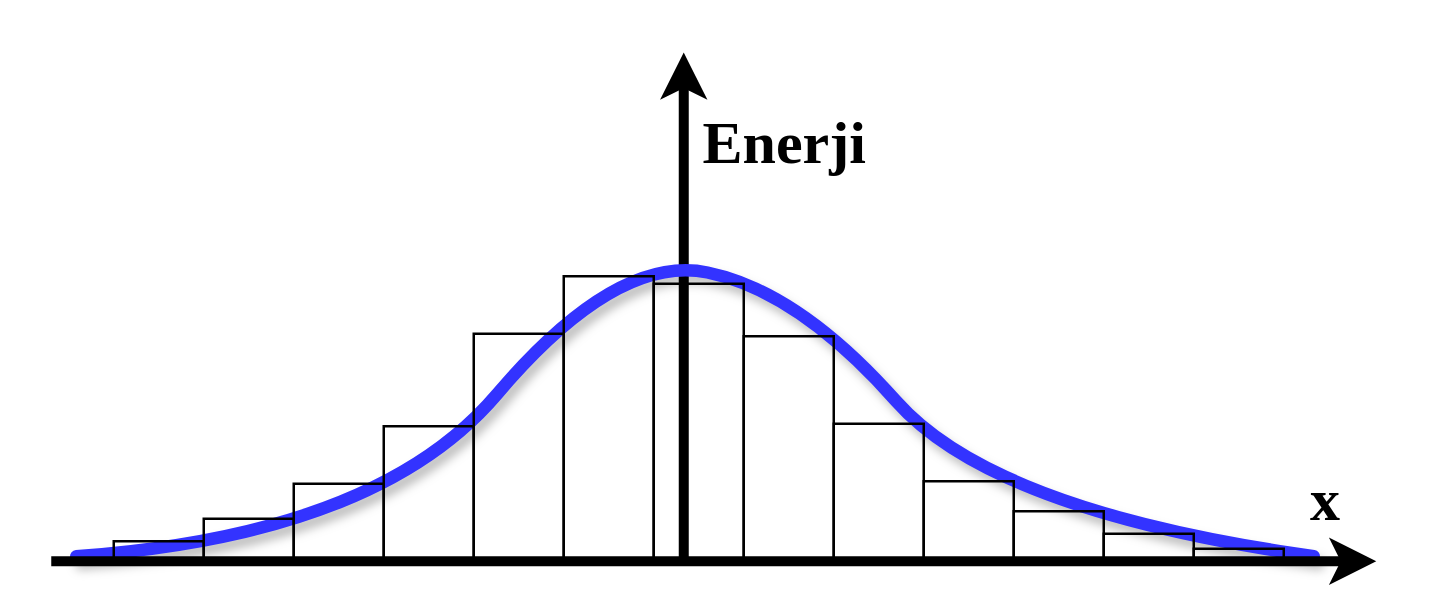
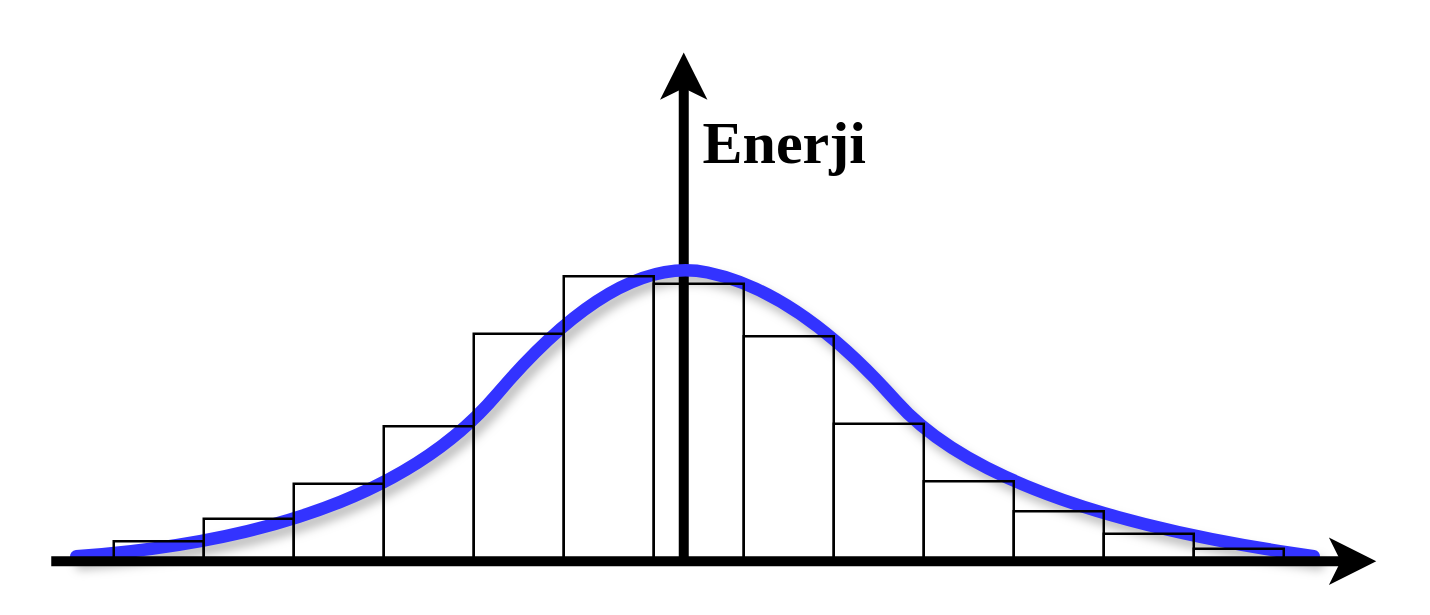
(1336, 484) -> none
